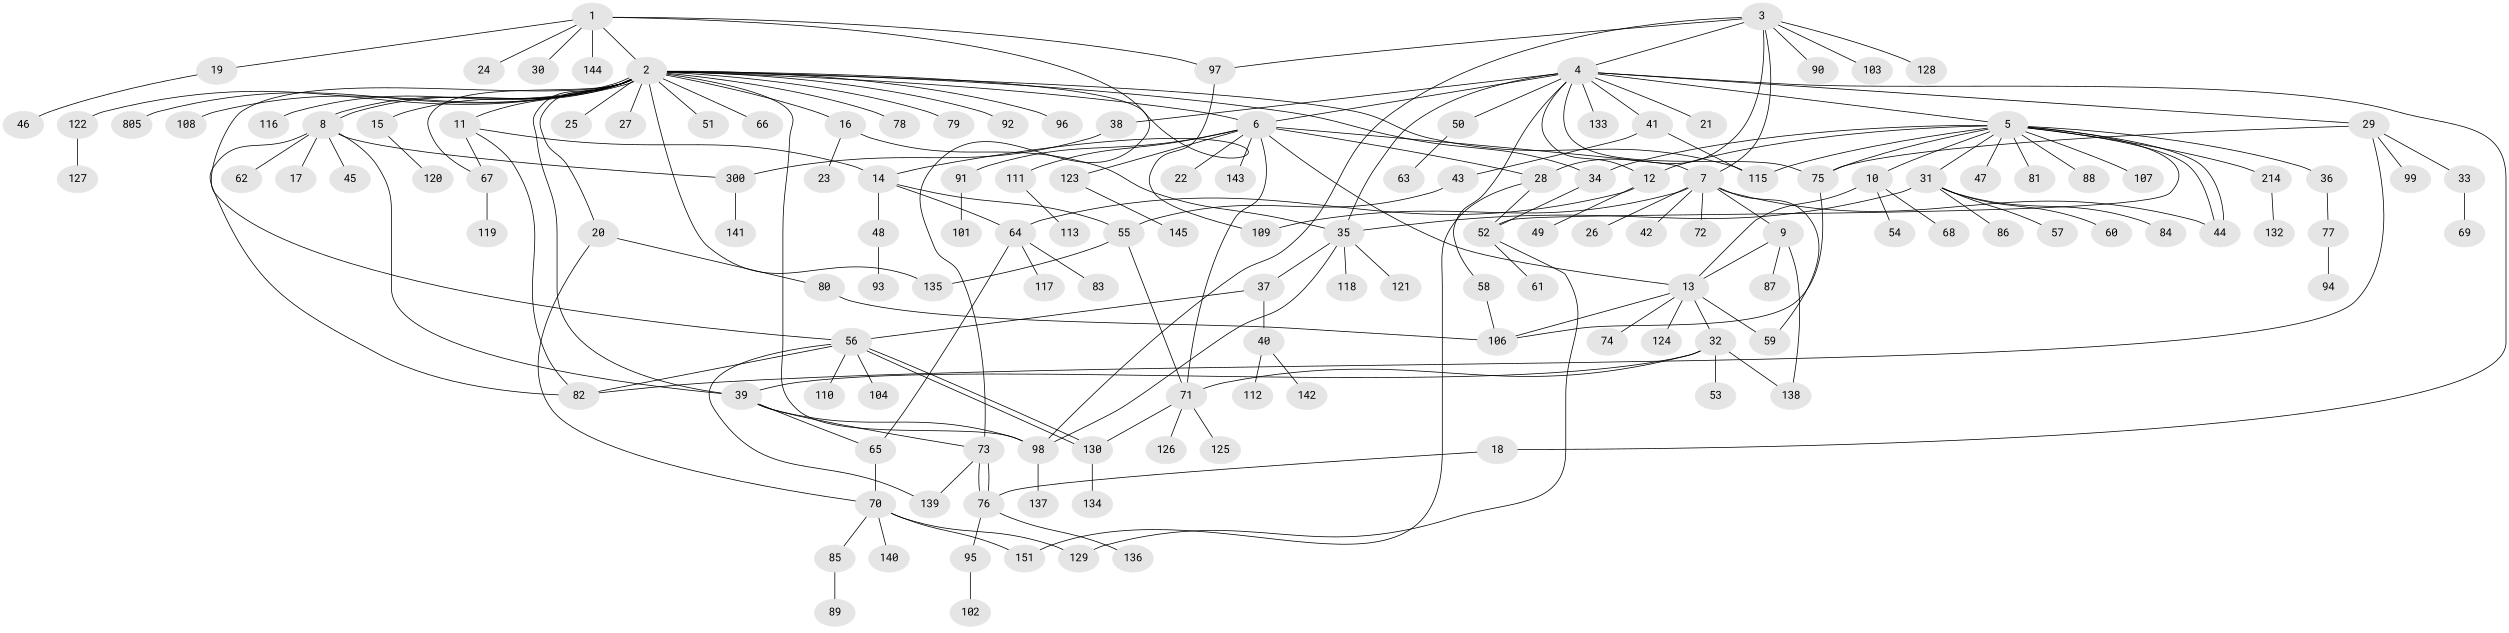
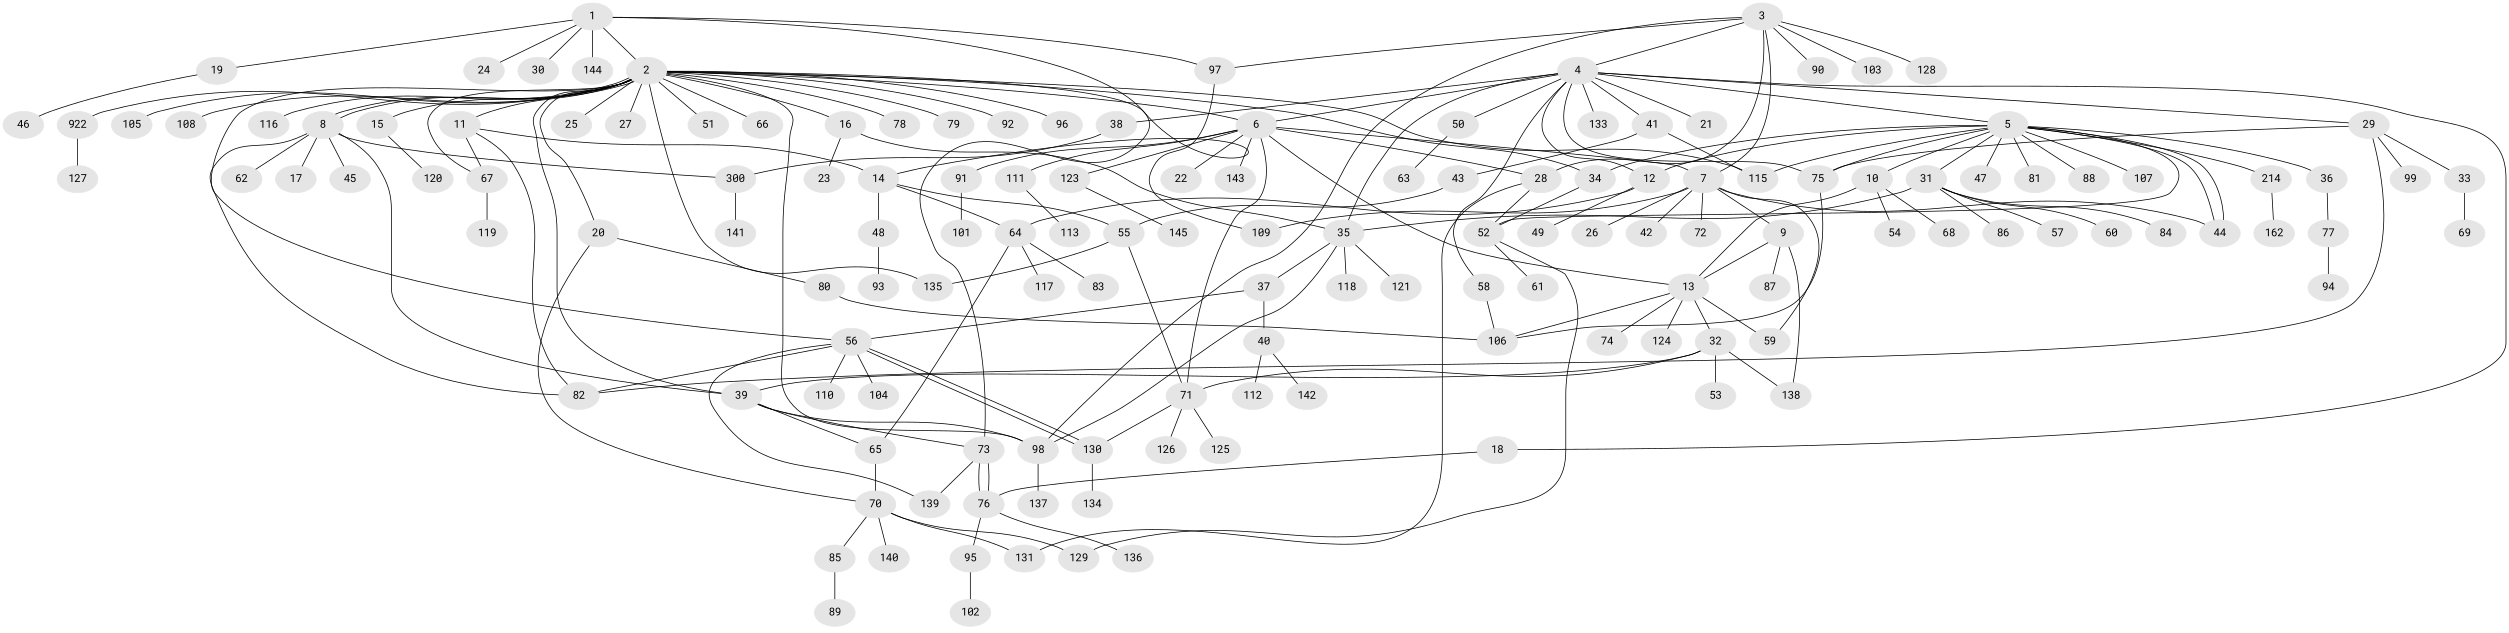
(78, 125) -> (78, 125)
(132, 125) -> (132, 125)
(2274, 233) -> (2274, 233)
(1025, 559) -> (1025, 559)
